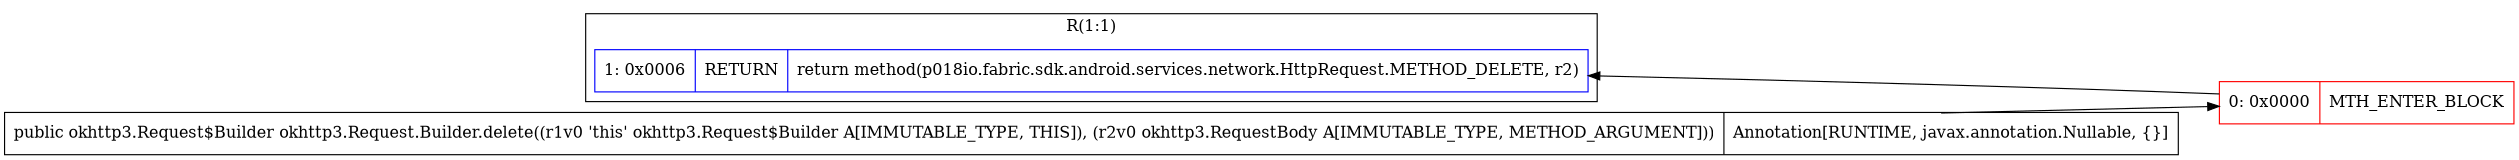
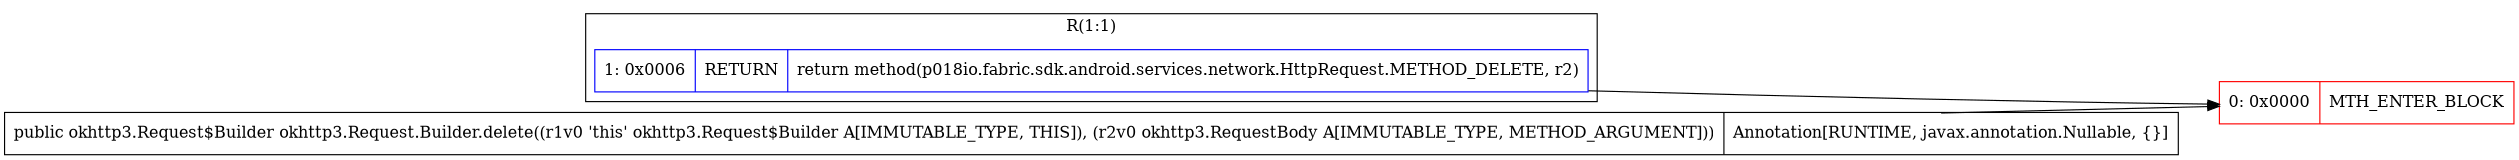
(1910, 84) -> (1898, 98)
